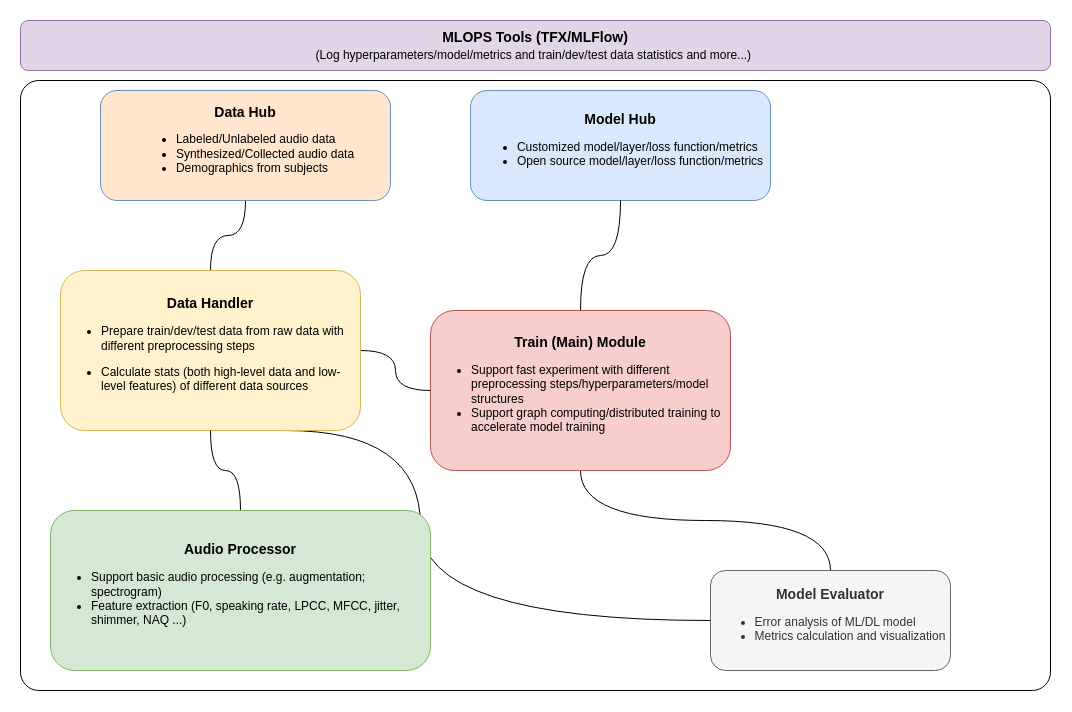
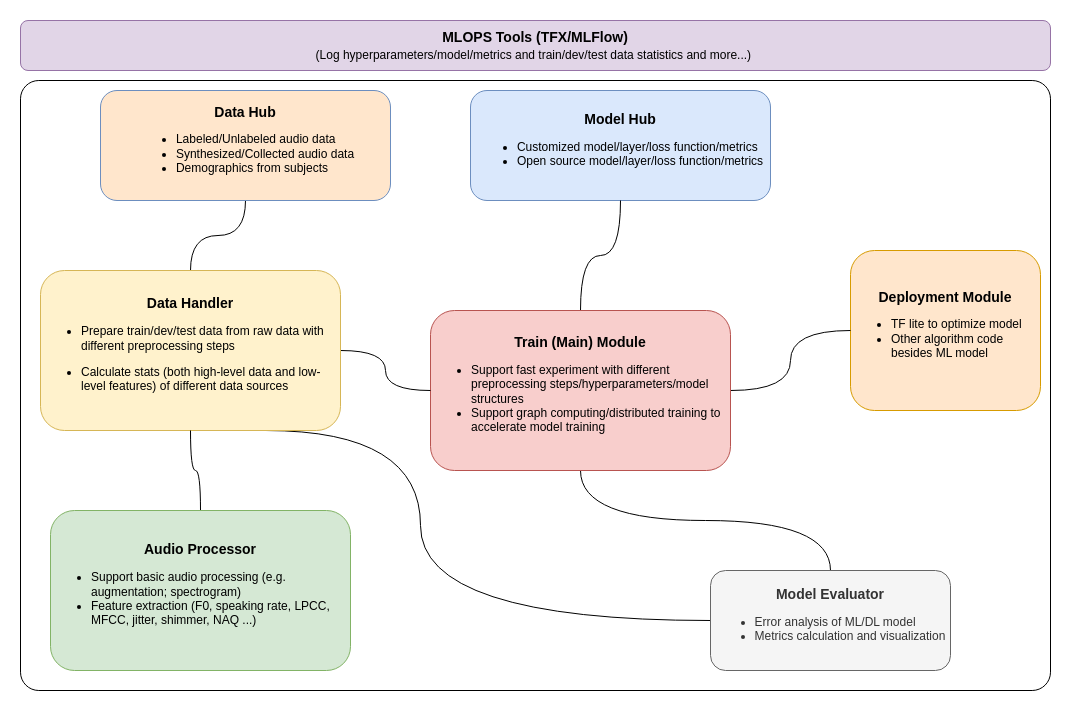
none -> (946, 331)
(211, 351) -> (191, 351)
none -> (791, 361)
(241, 591) -> (201, 591)
